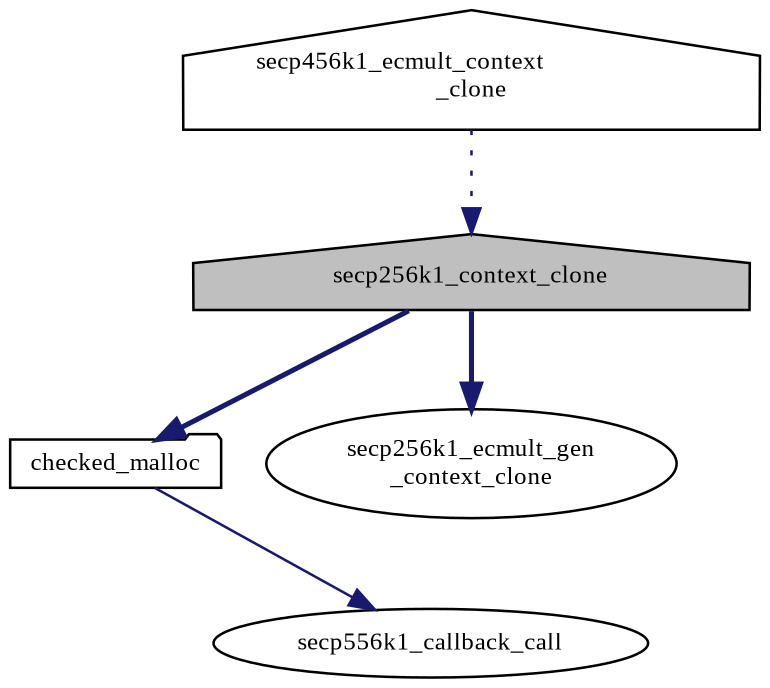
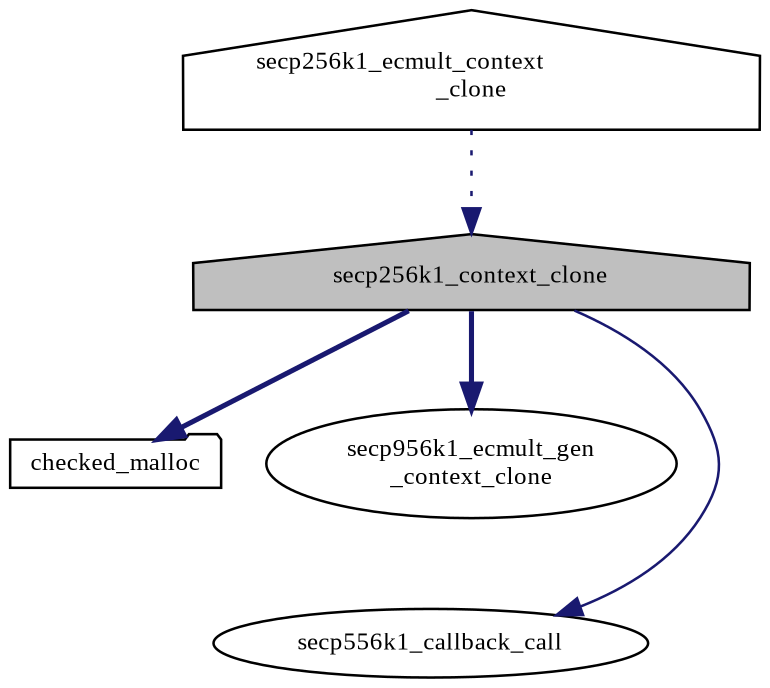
(471, 76) -> (471, 76)
(471, 464) -> (471, 464)
(254, 543) -> (718, 458)
